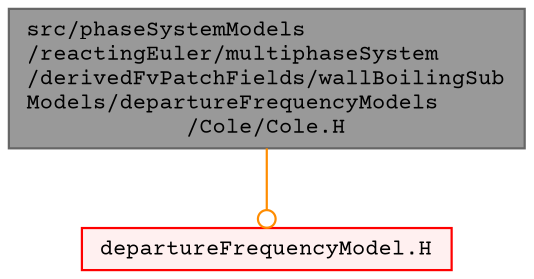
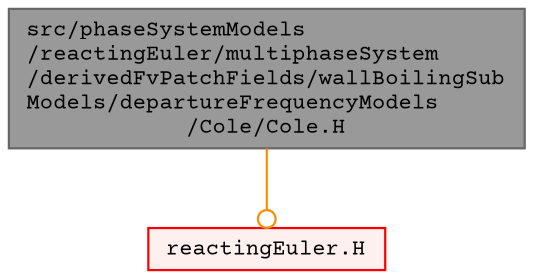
(267, 249) -> (267, 249)
